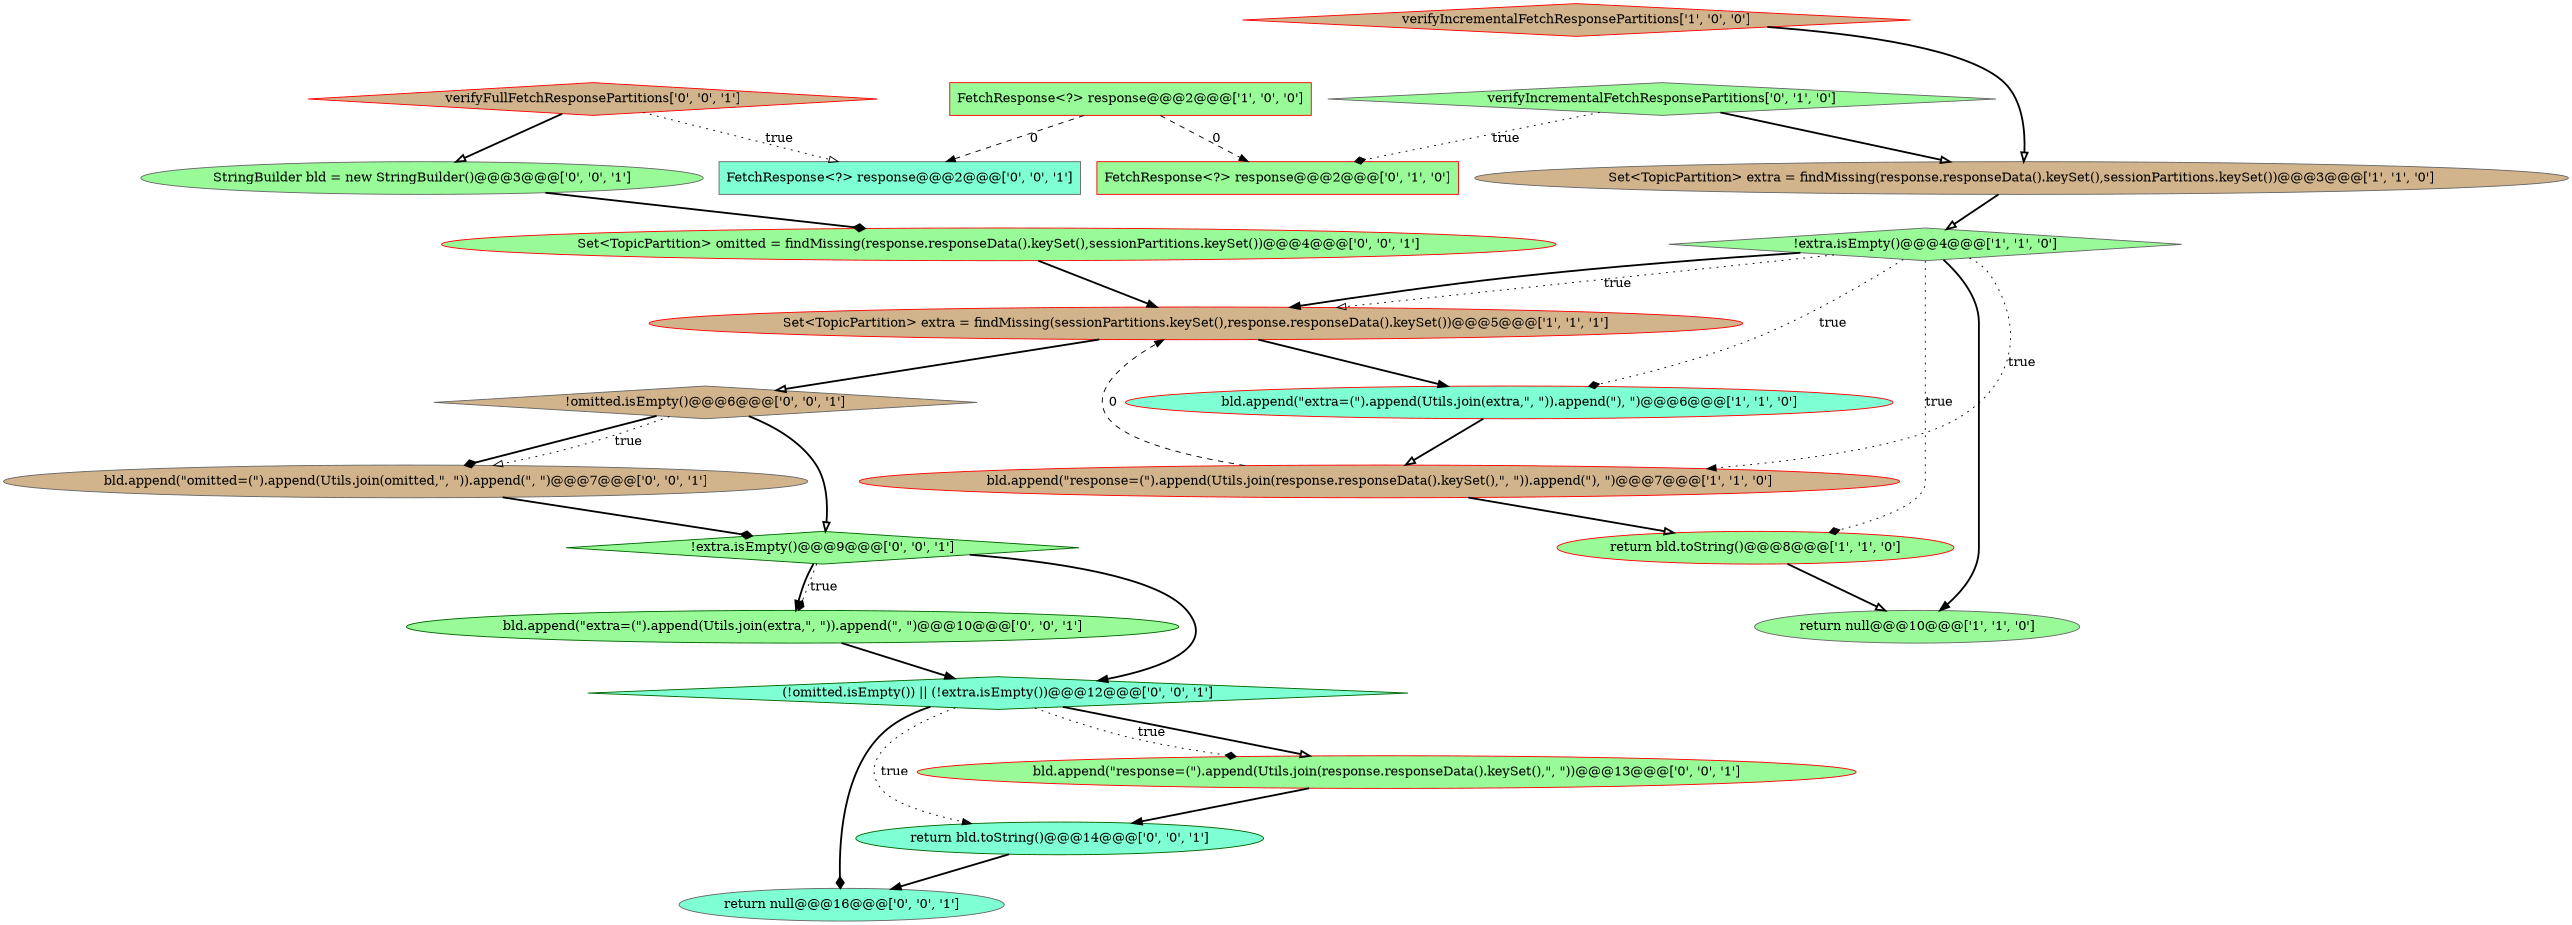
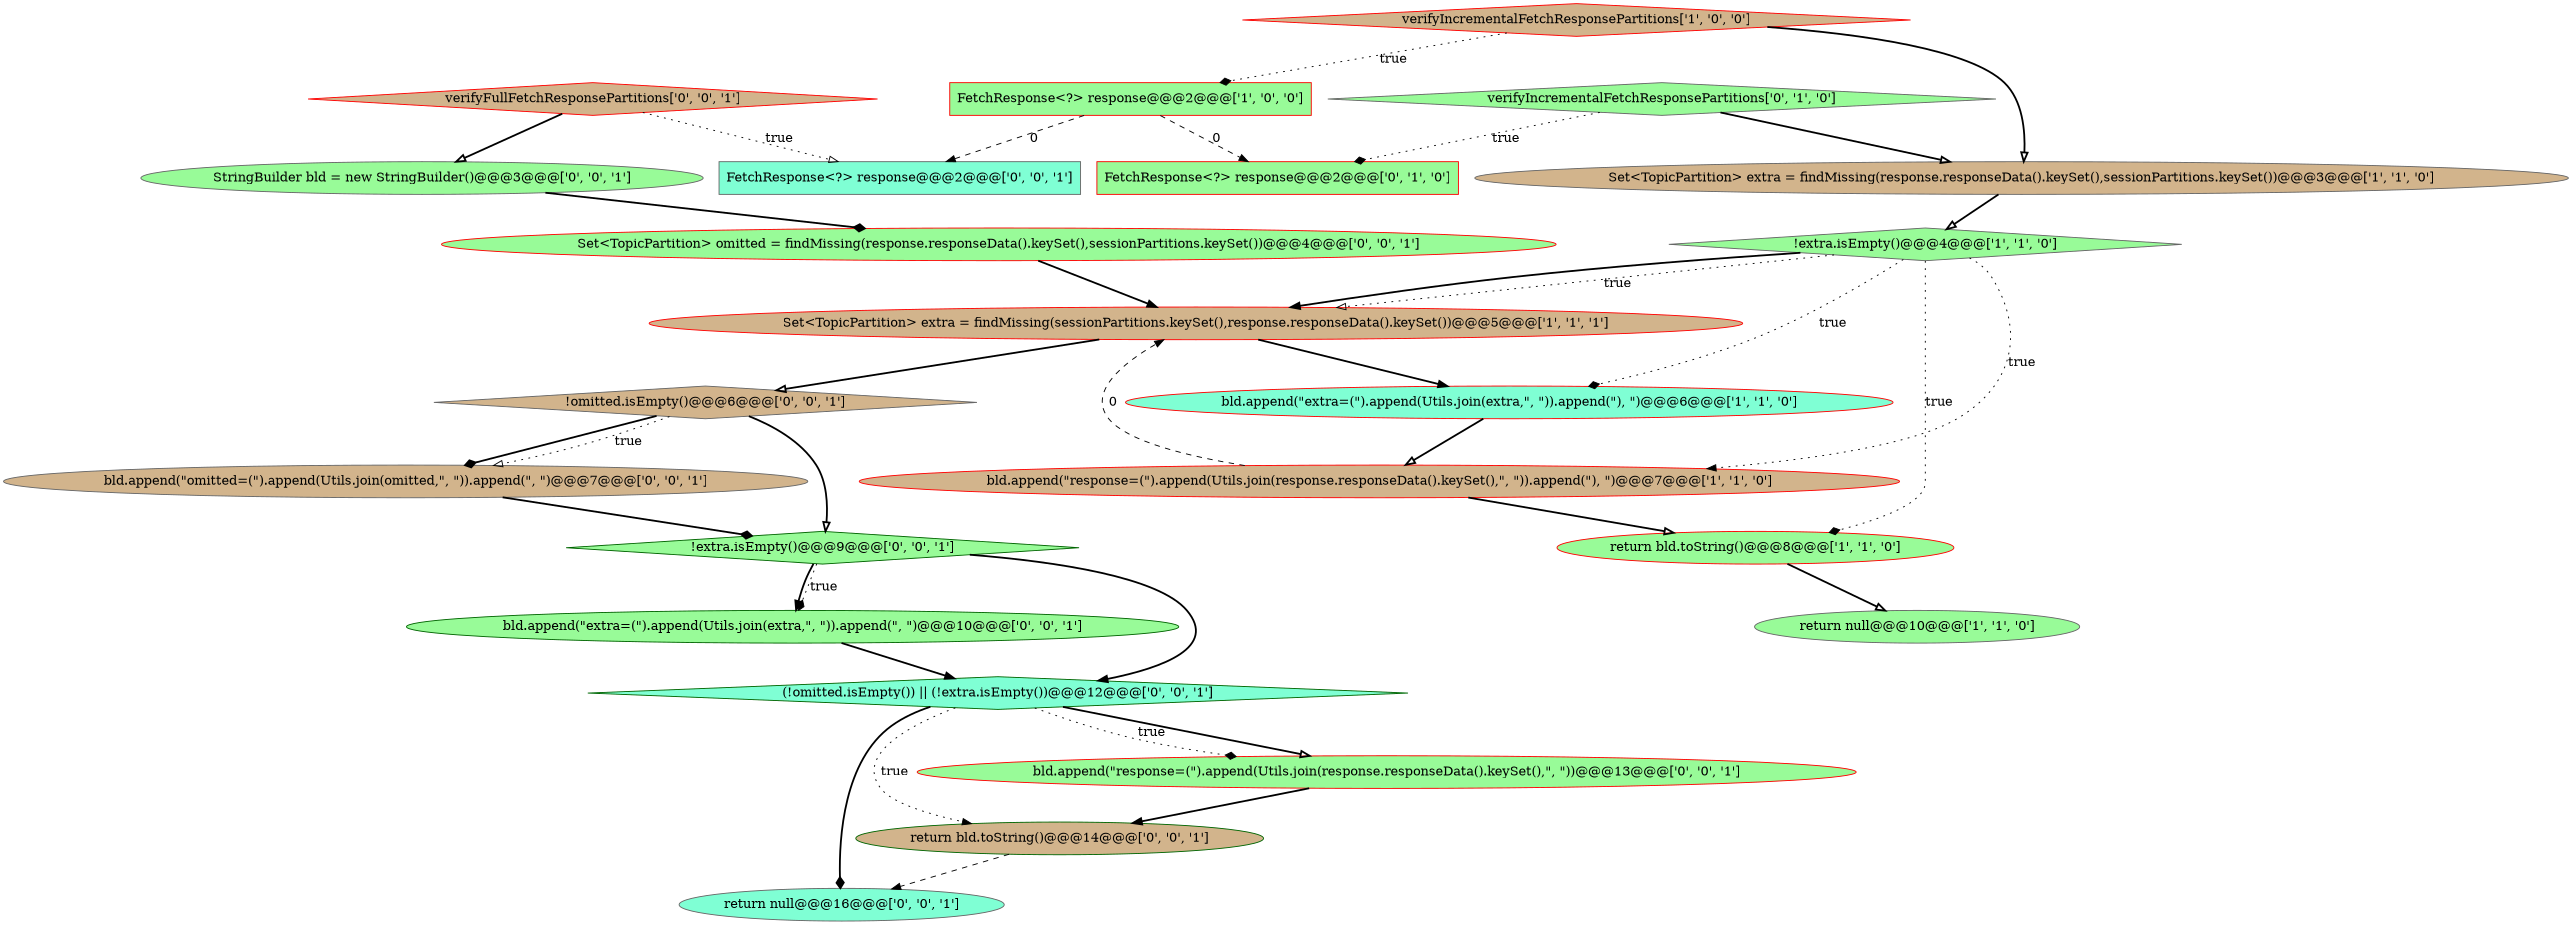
none -> (1369, 57)
(1979, 432) -> none
(1060, 838) -> (1060, 838)
(955, 870) -> (955, 870)
